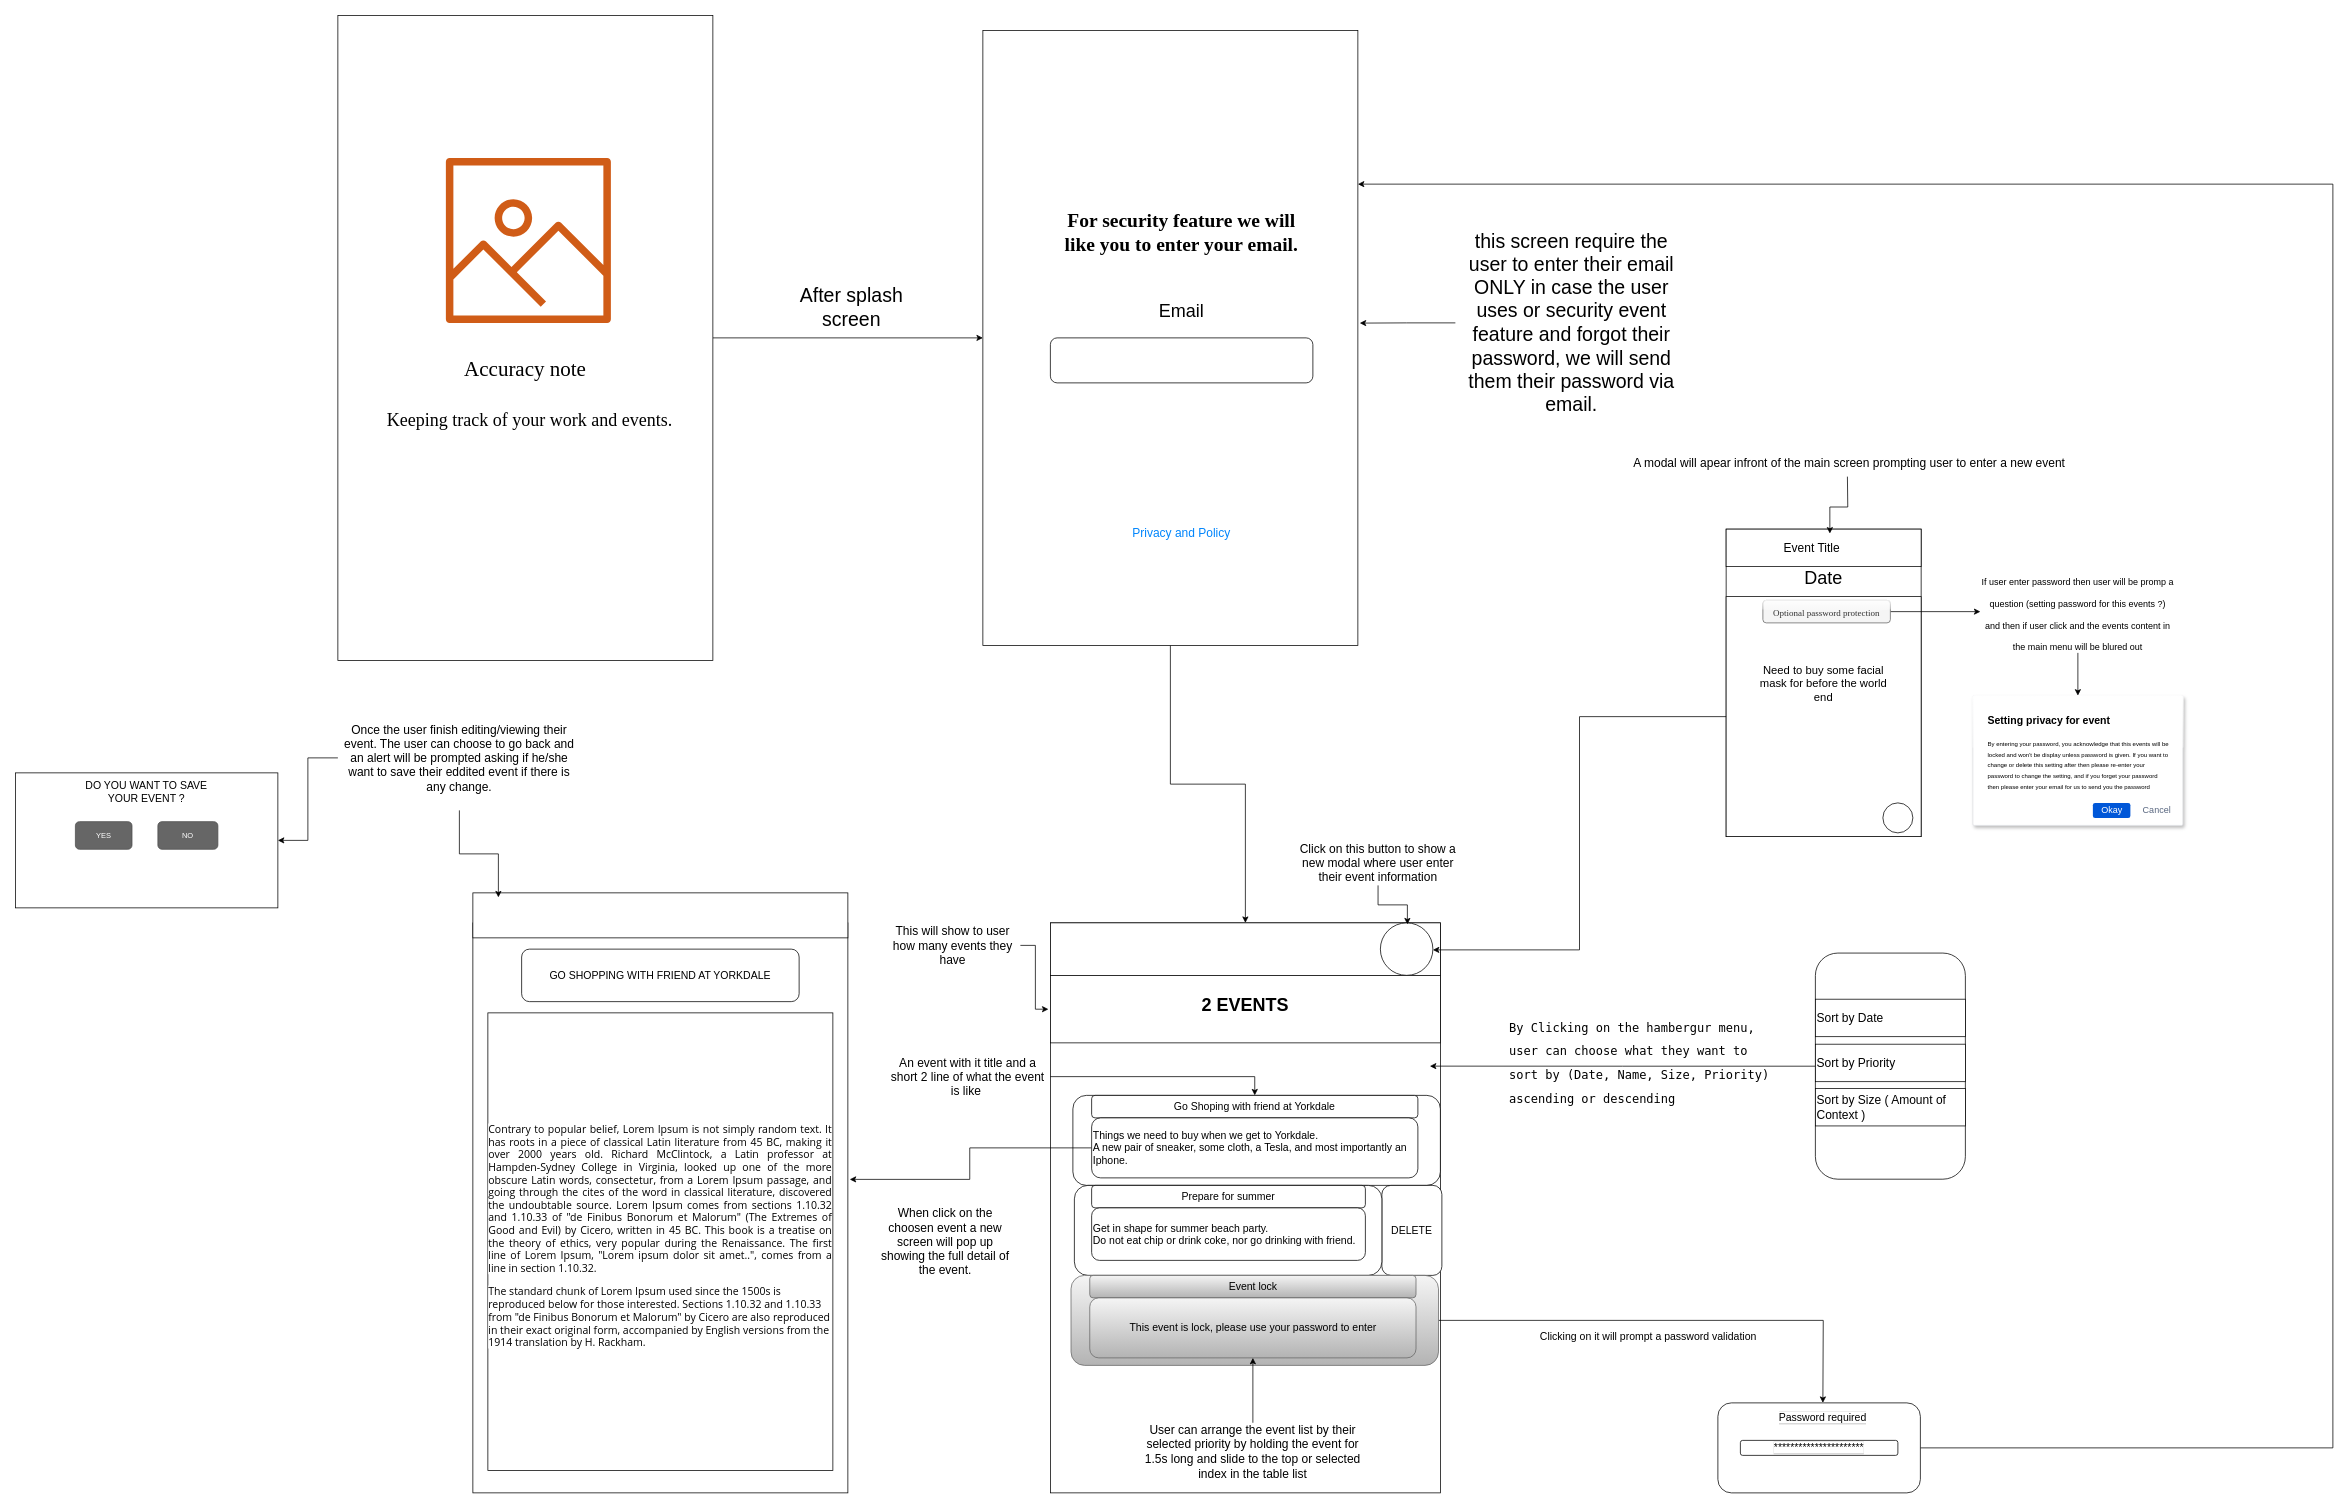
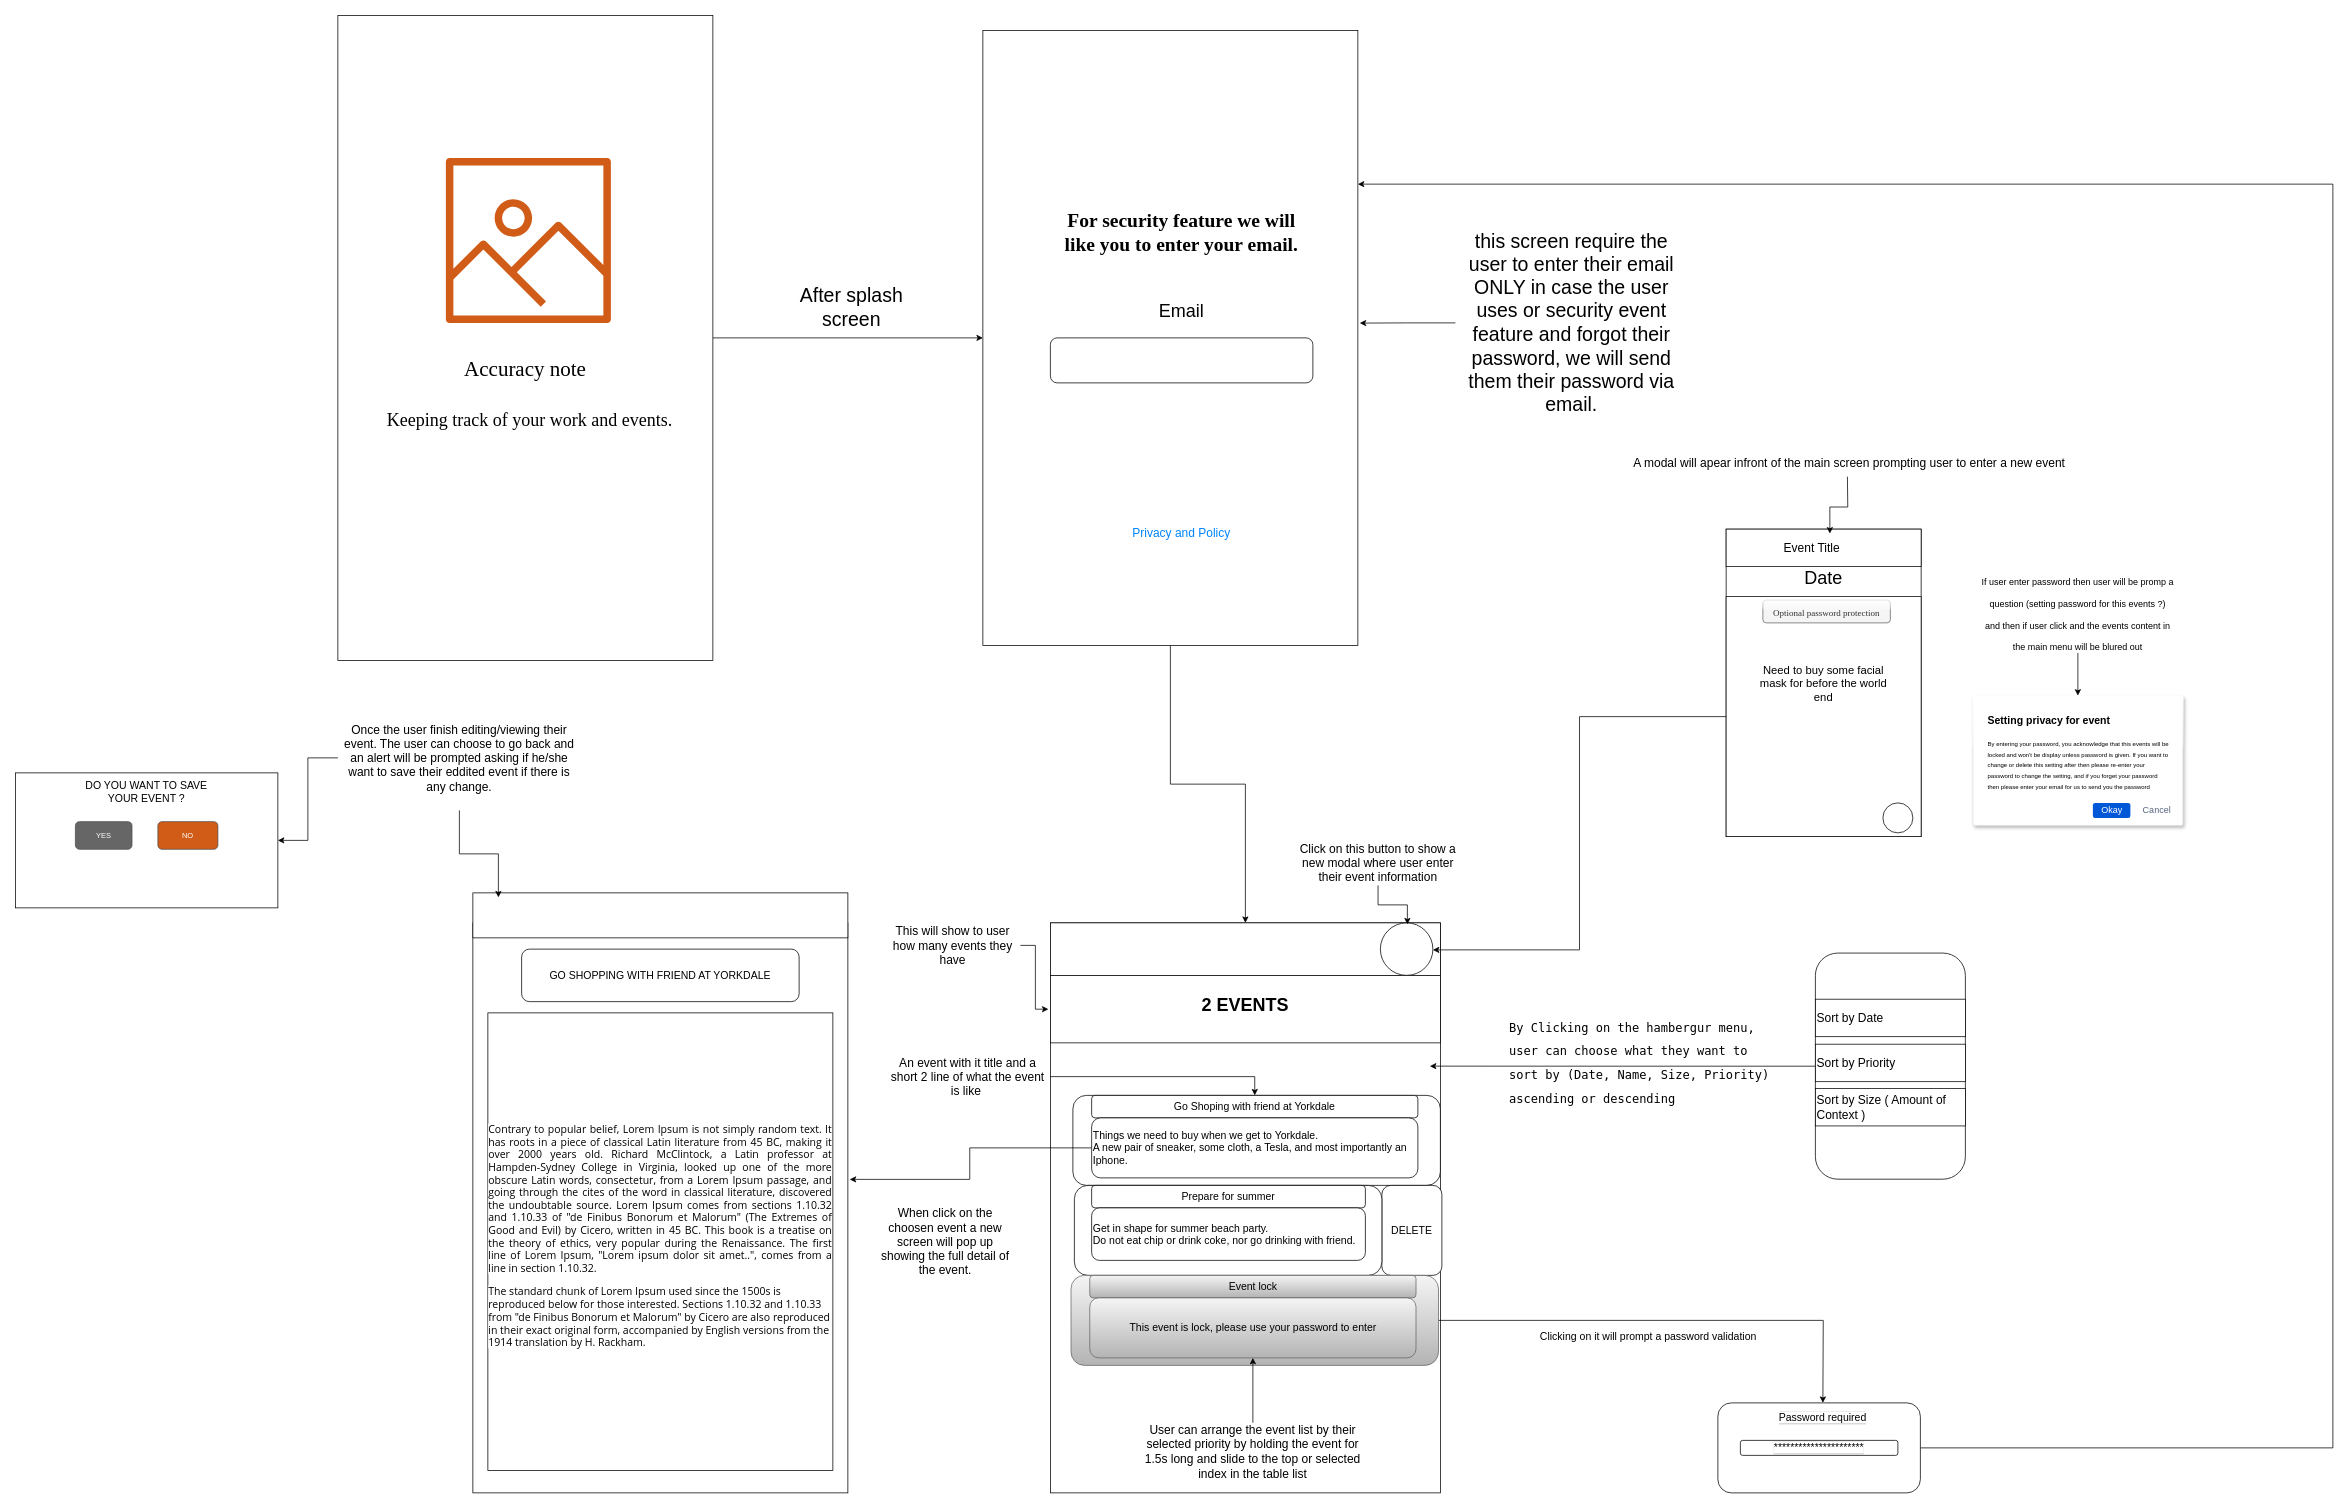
(1932, 612) -> none
(188, 835) -> (188, 835)
